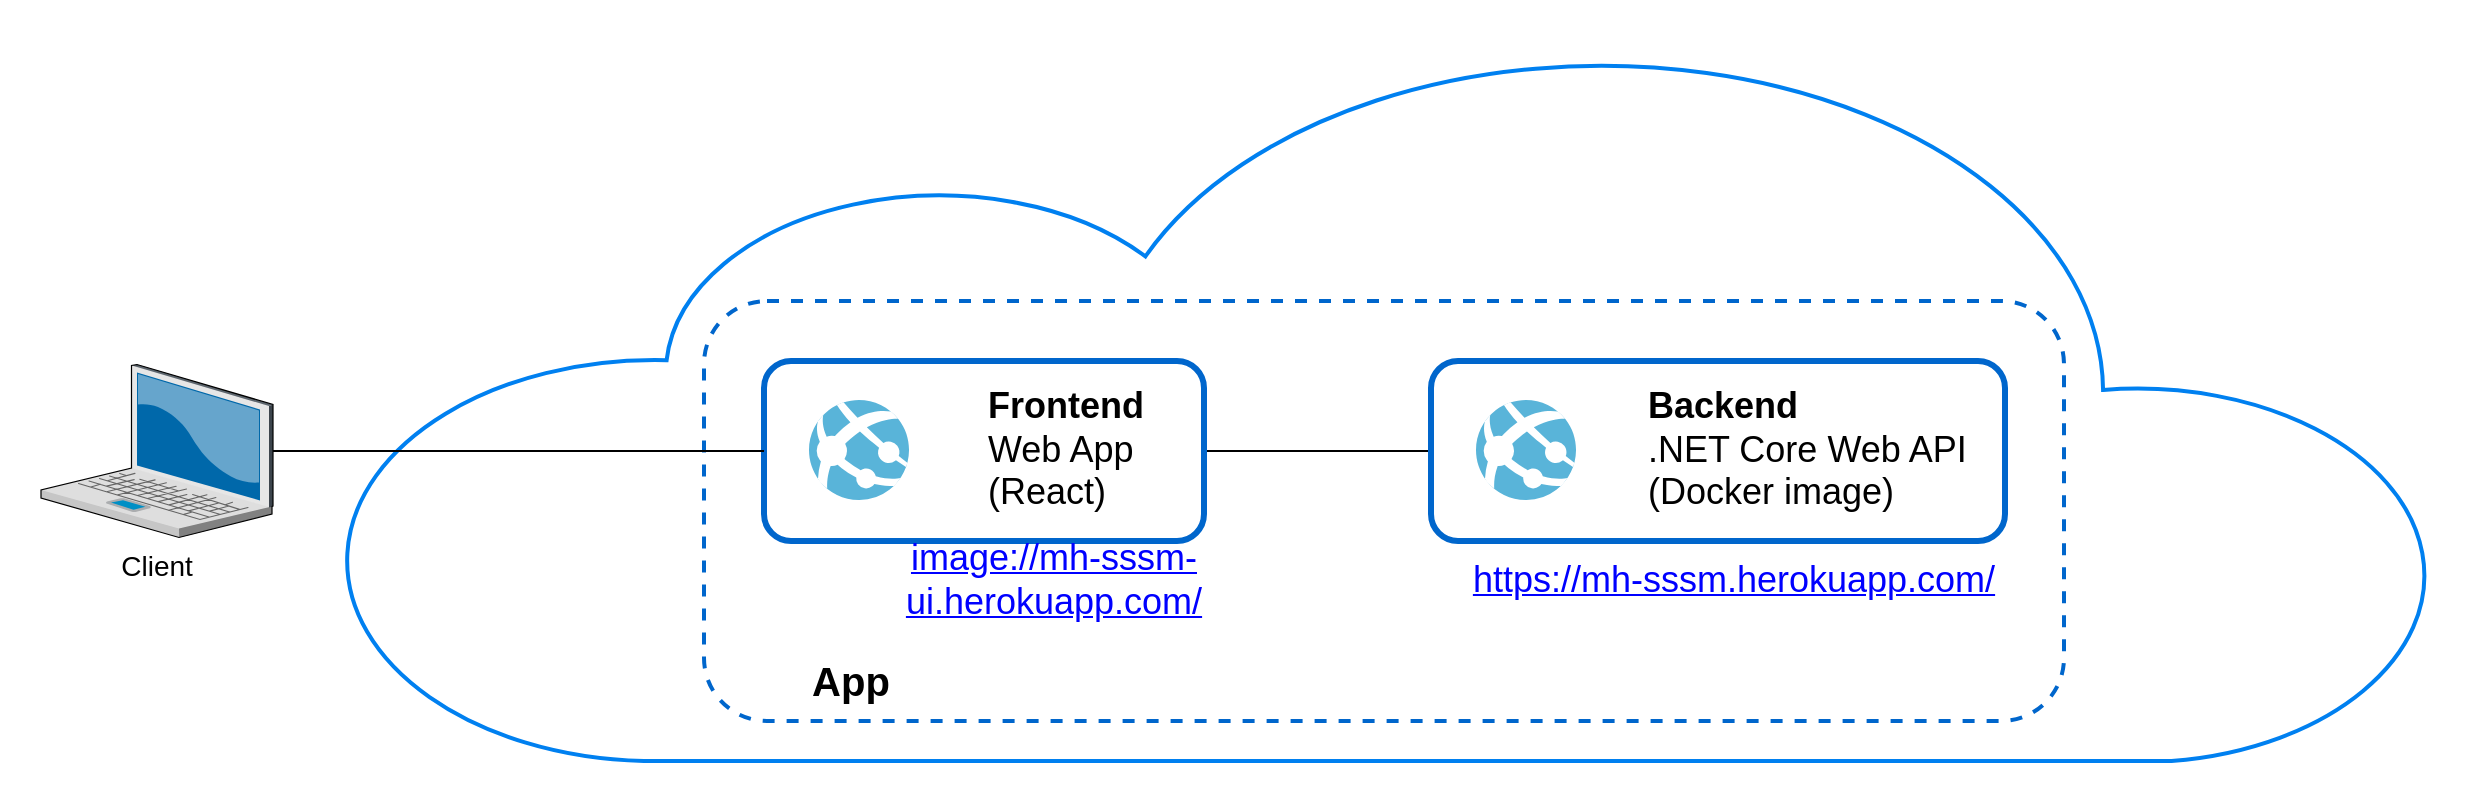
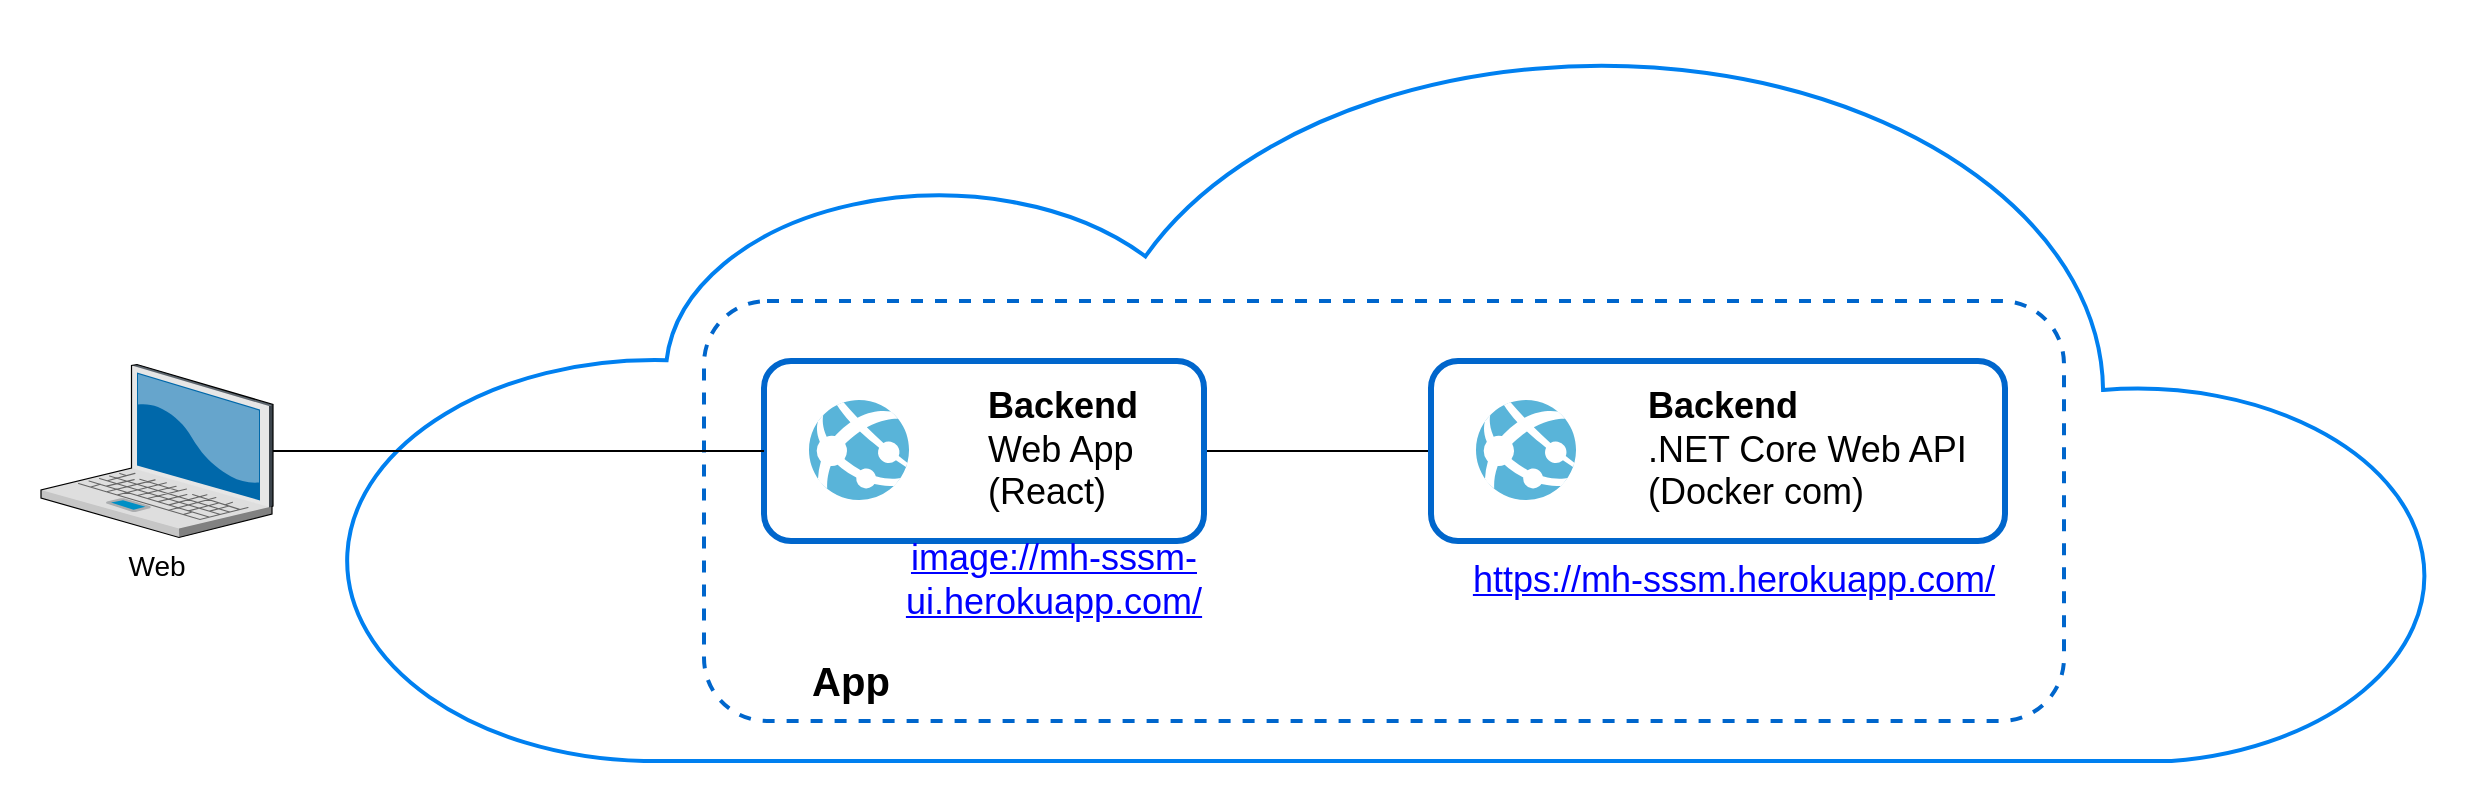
(1087, 451) -> (1087, 451)
(1751, 451) -> (1751, 451)
(158, 568) -> (158, 568)
